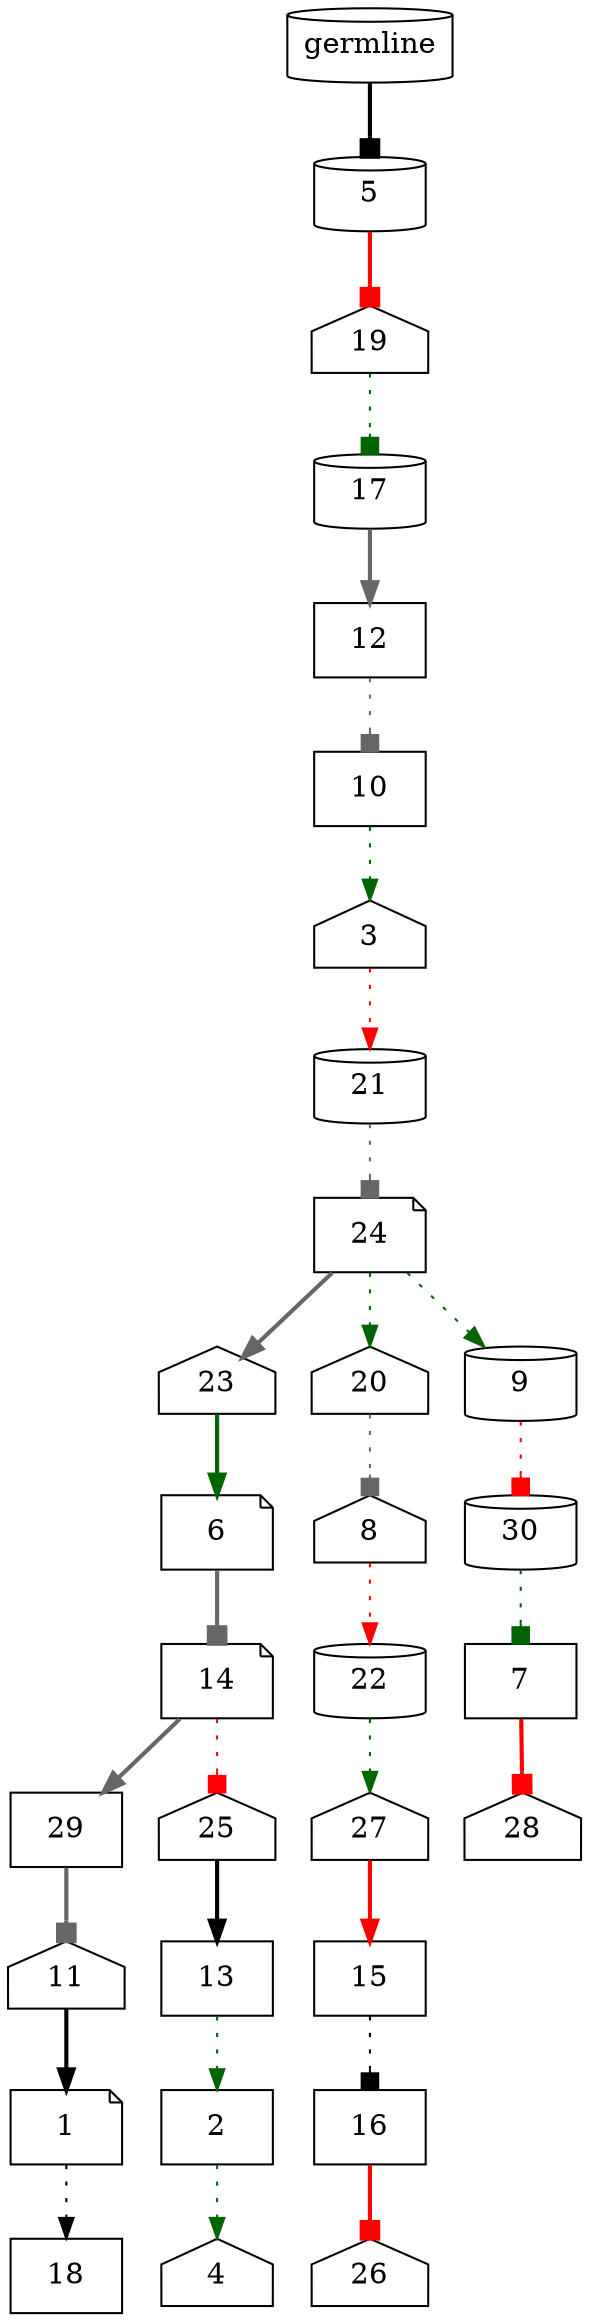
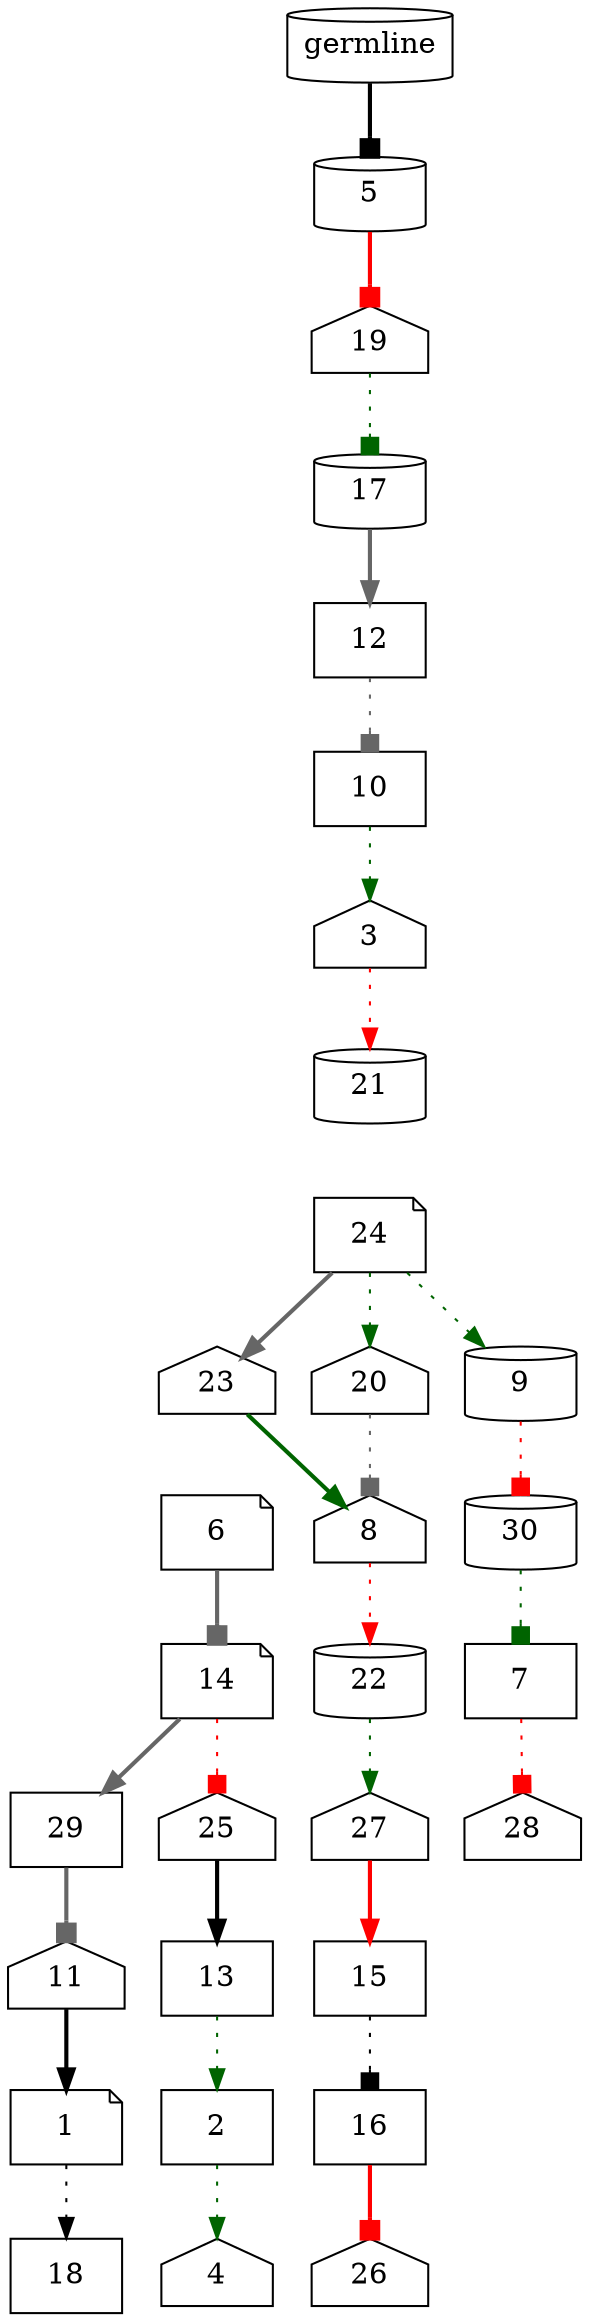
(370, 1151) -> none
(217, 1444) -> (289, 1453)
(522, 1745) -> (522, 1745)
